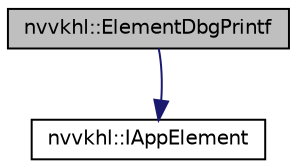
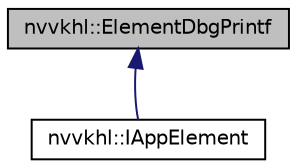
(162, 74) -> (135, 94)
